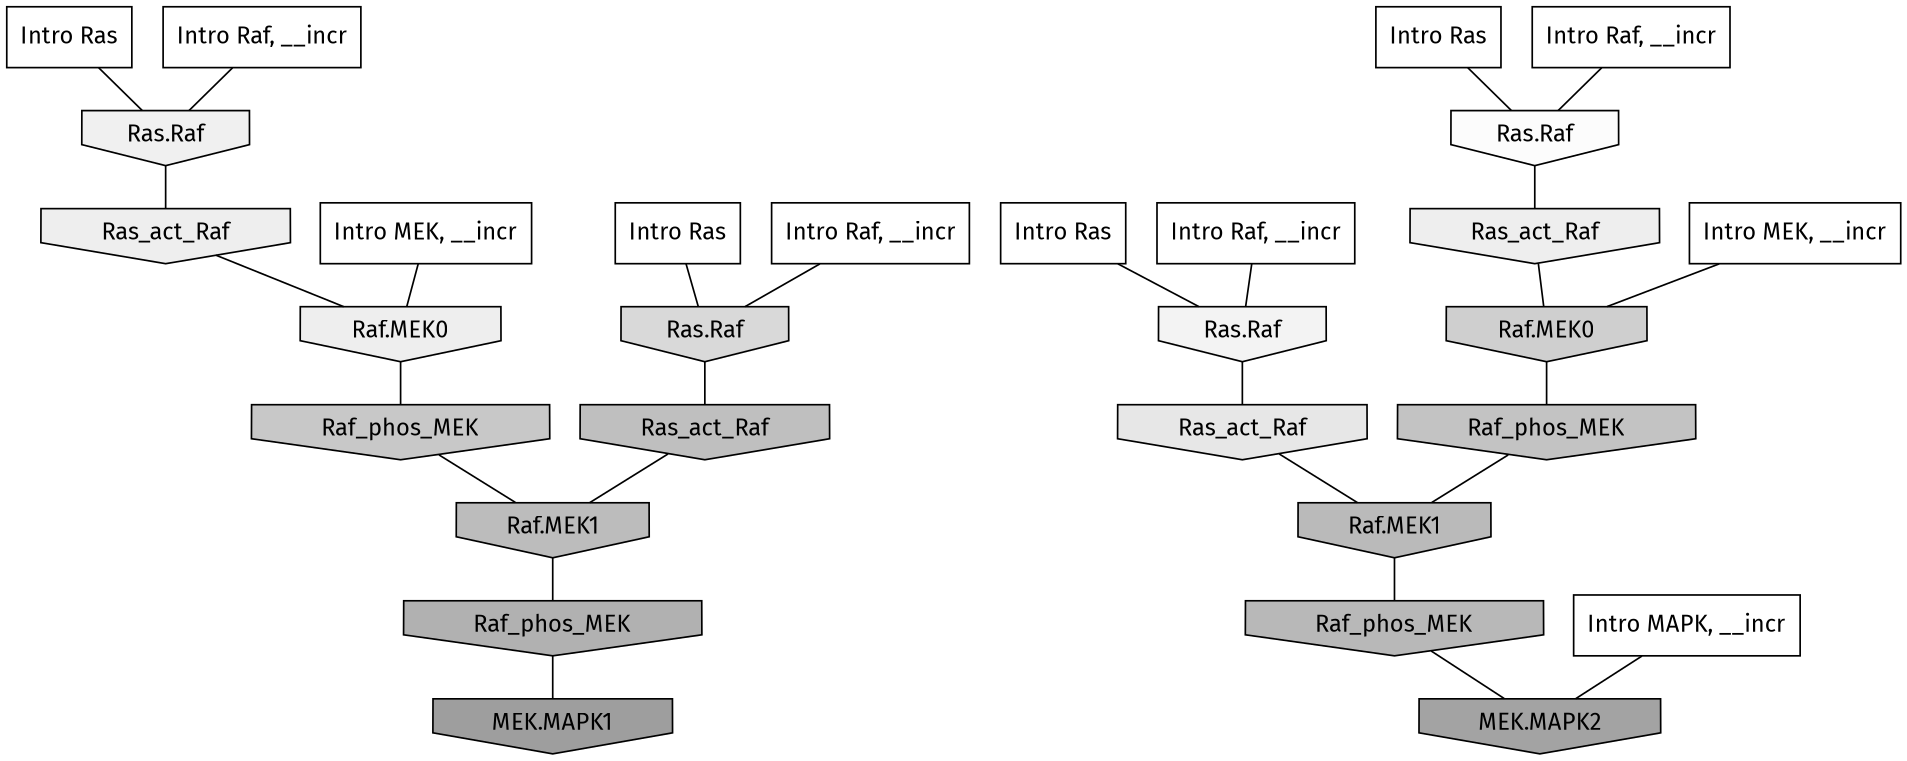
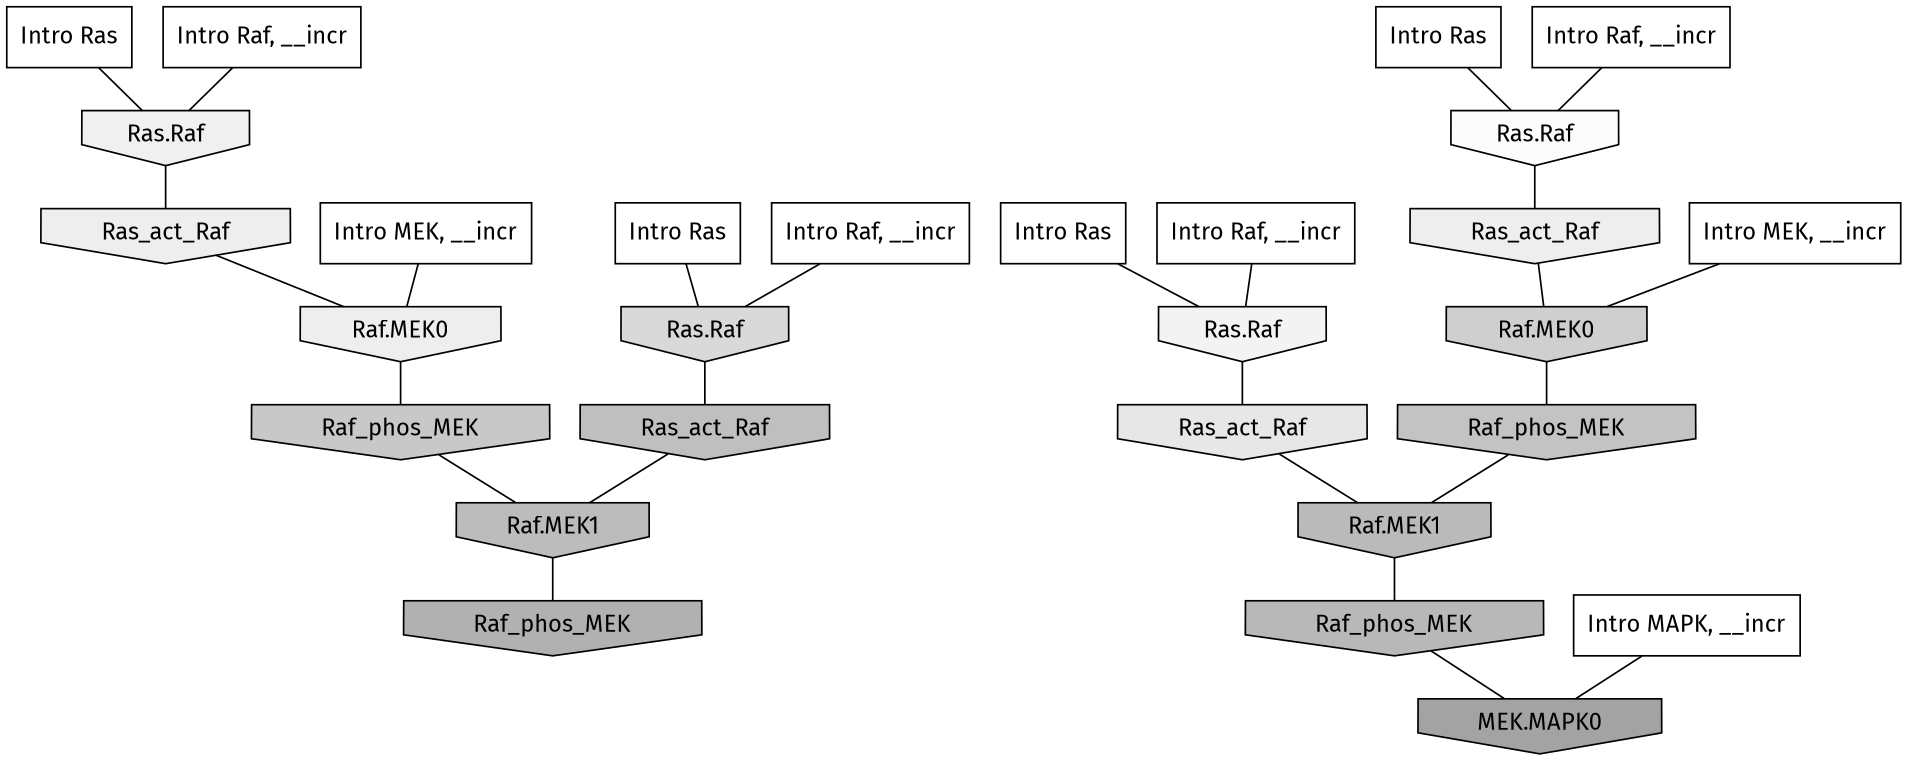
(553, 723) -> none
(1540, 723) -> (1540, 723)
